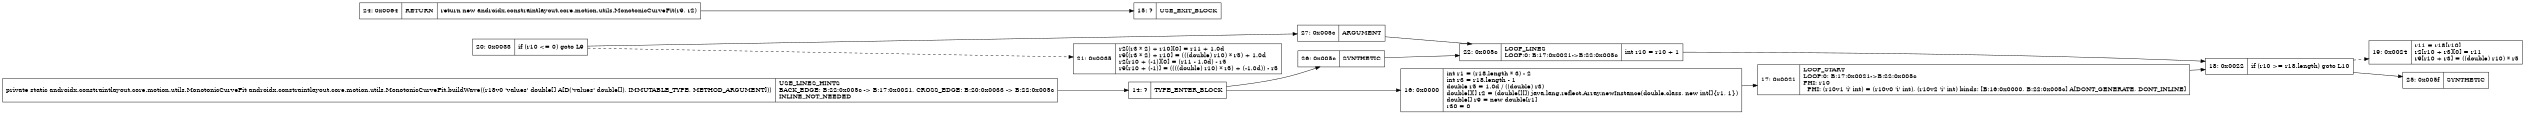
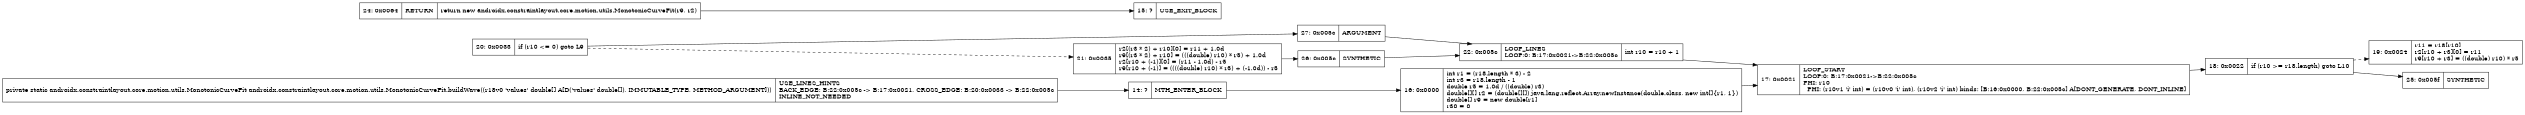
(1942, 54) -> (1718, 62)
(1272, 80) -> (1288, 59)
(1189, 90) -> (1188, 90)
